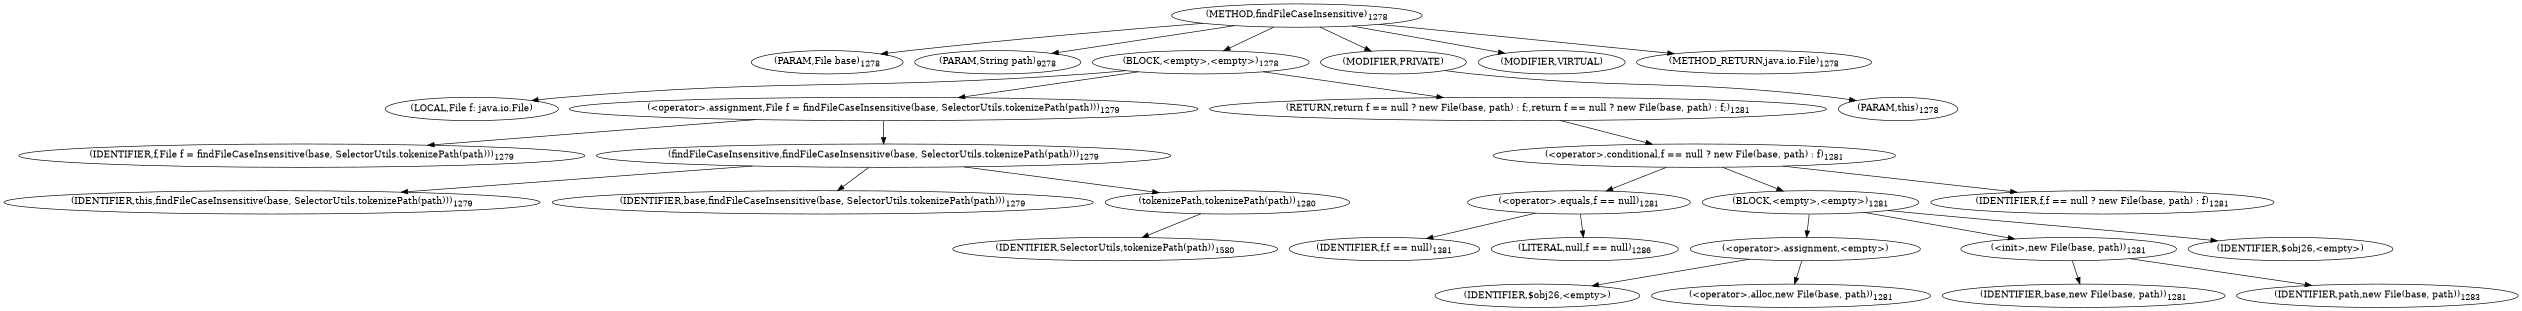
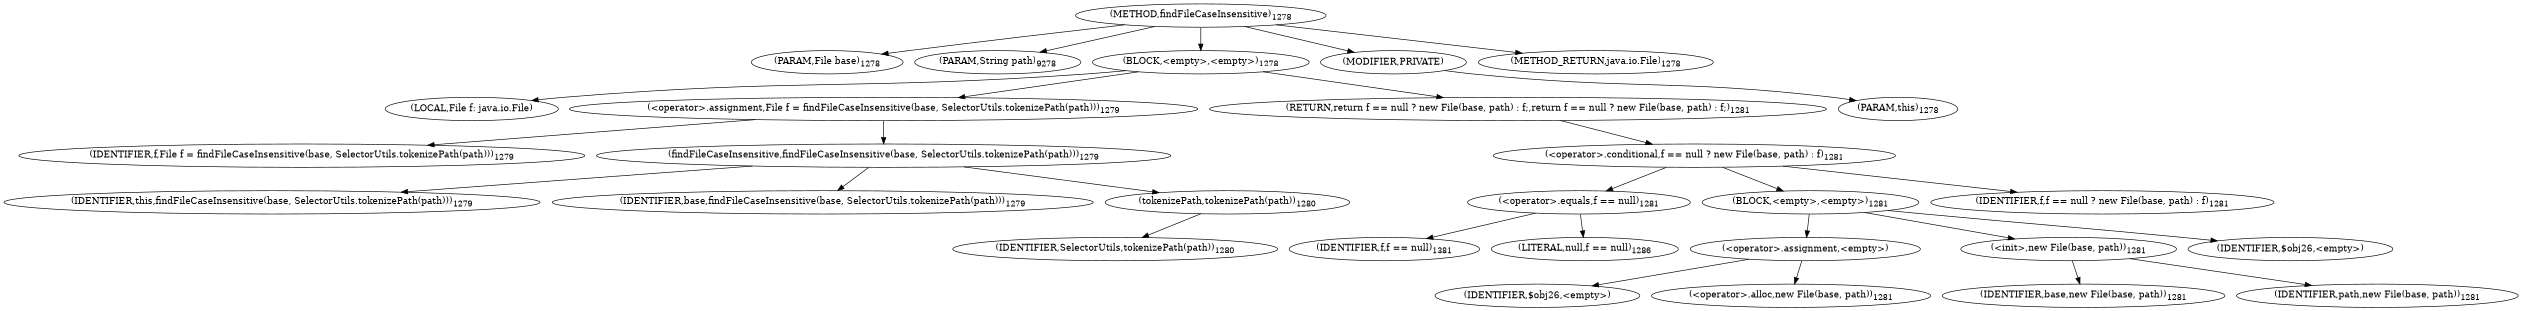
(1552, 62) -> none
(1225, 248) -> (1225, 248)
(2470, 295) -> (2470, 295)
